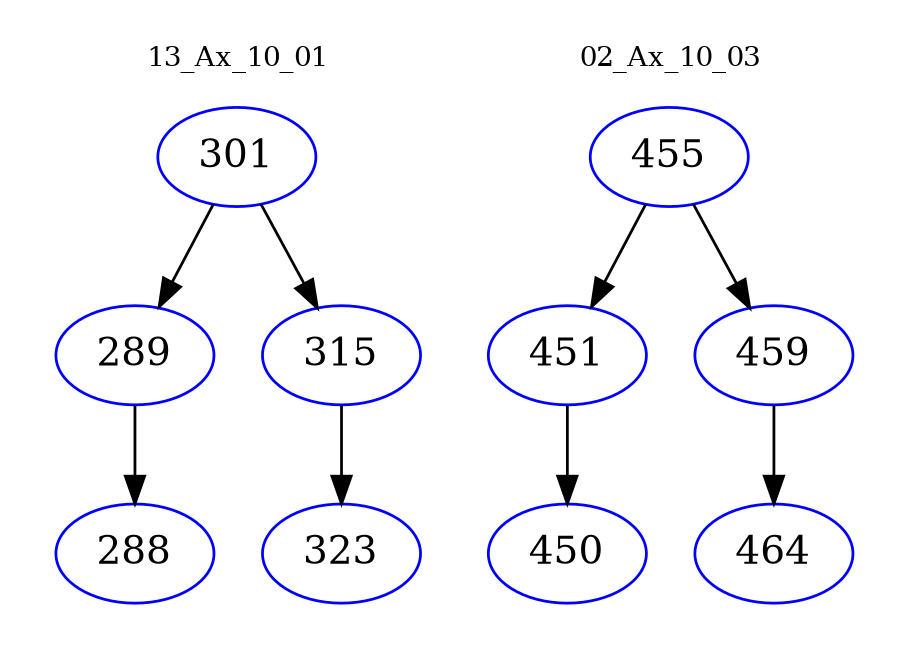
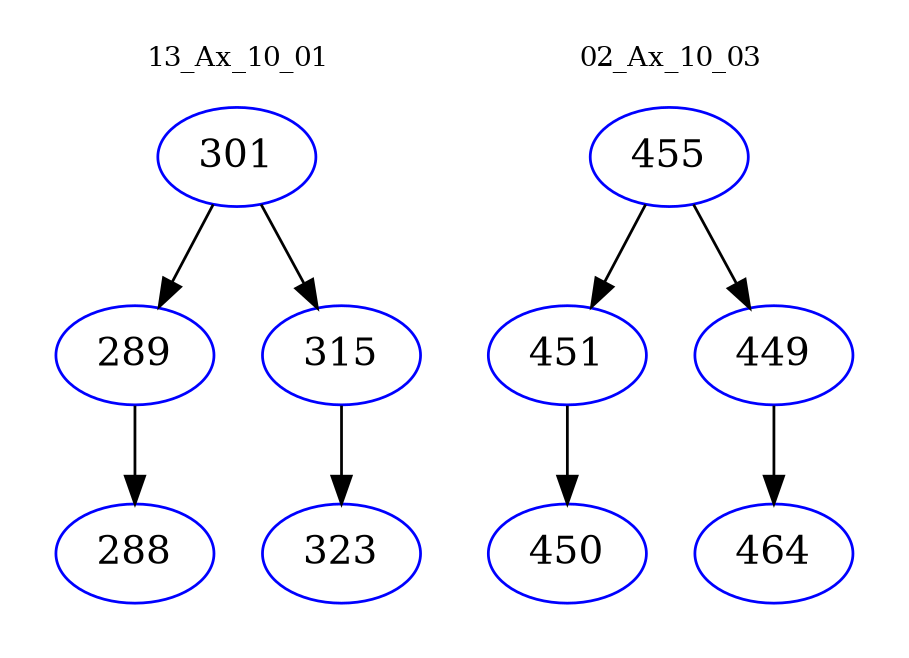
(774, 355) -> (774, 355)
